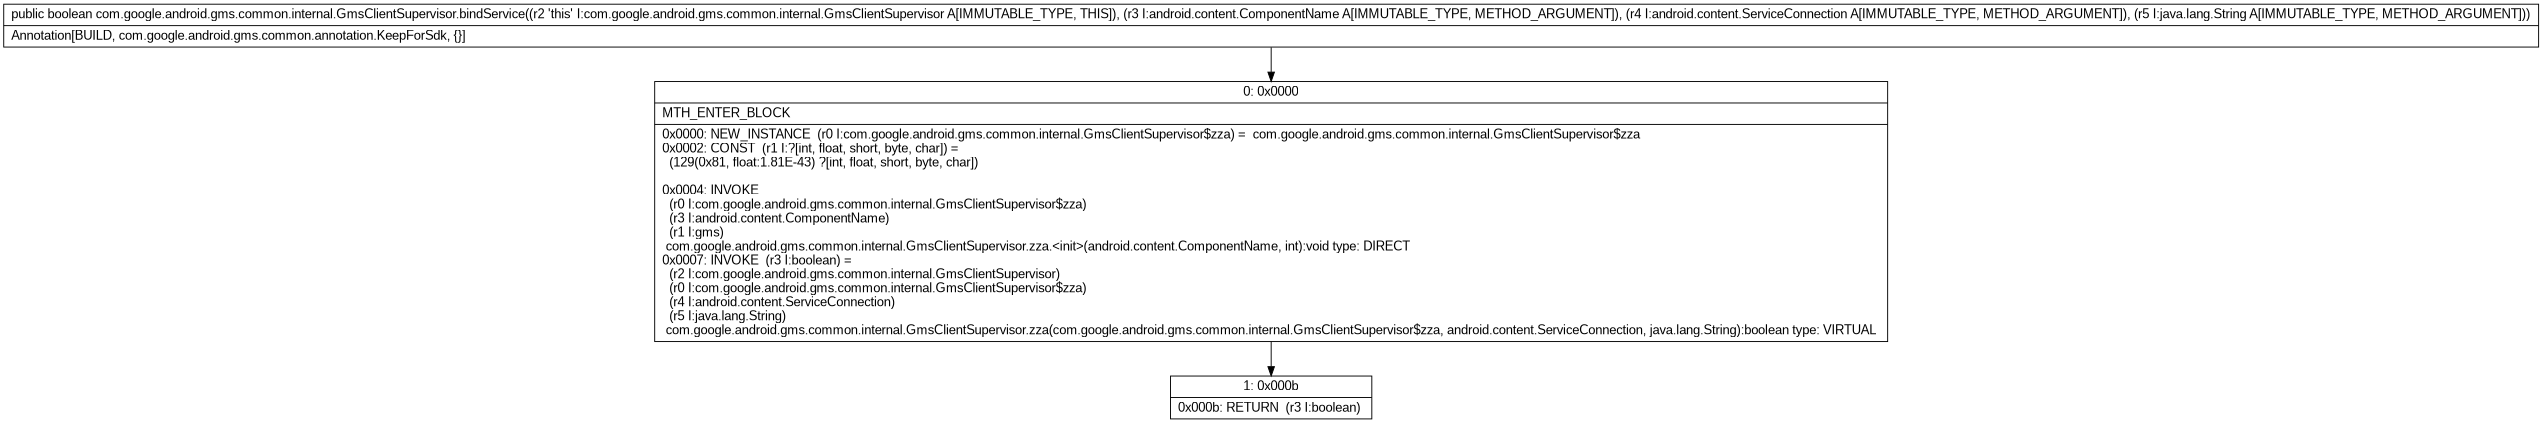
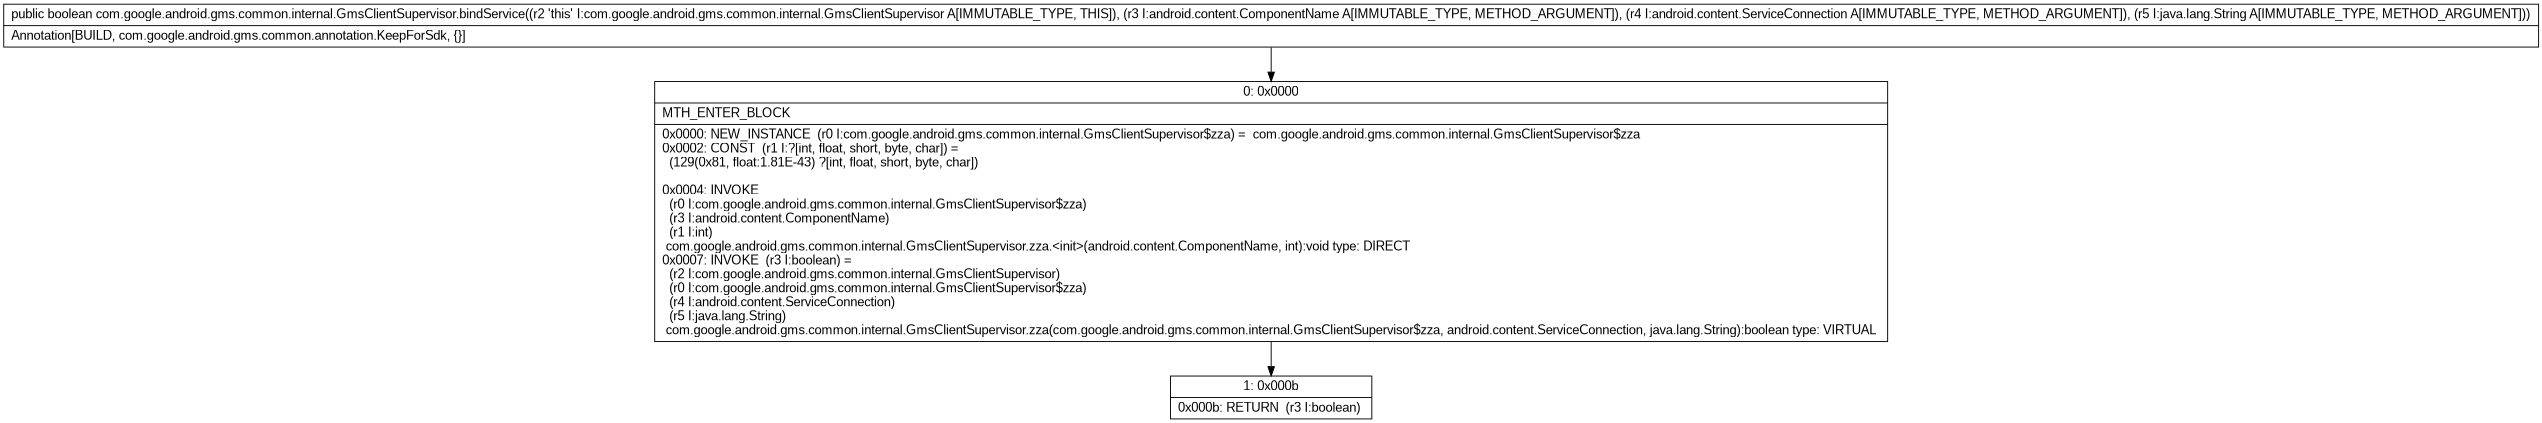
(693, 233) -> (688, 233)
